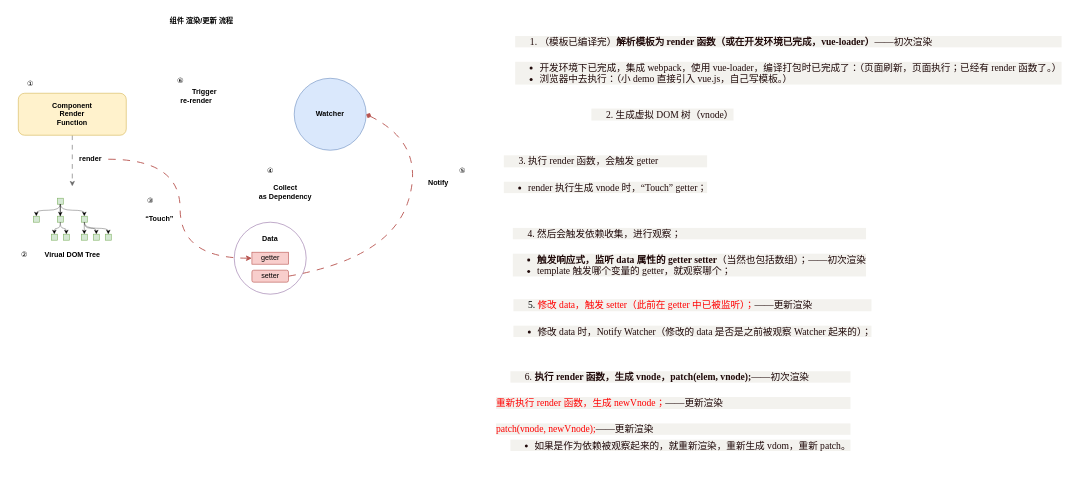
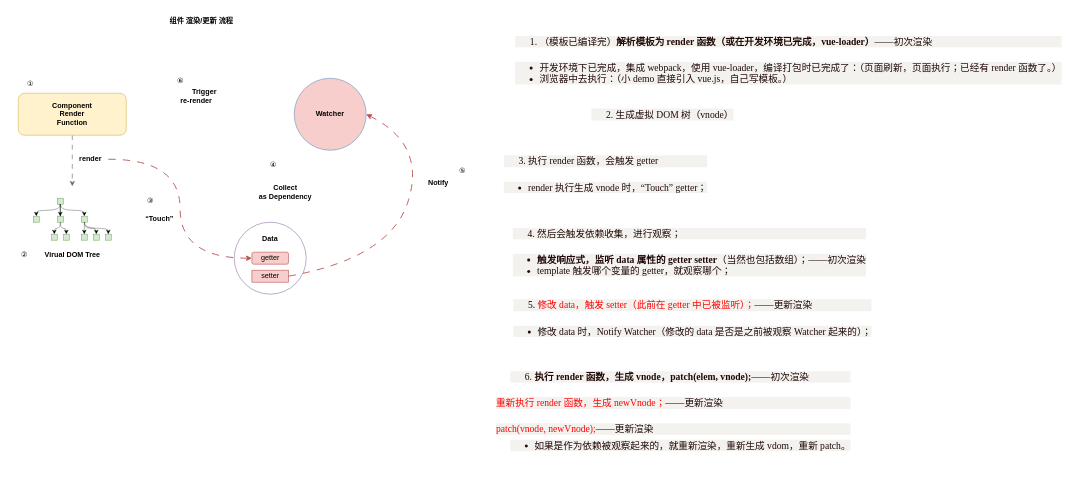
(330, 114) -> (330, 114)
(372, 117) -> (371, 117)
(270, 171) -> (273, 165)
(270, 258) -> (270, 258)
(270, 276) -> (270, 276)
